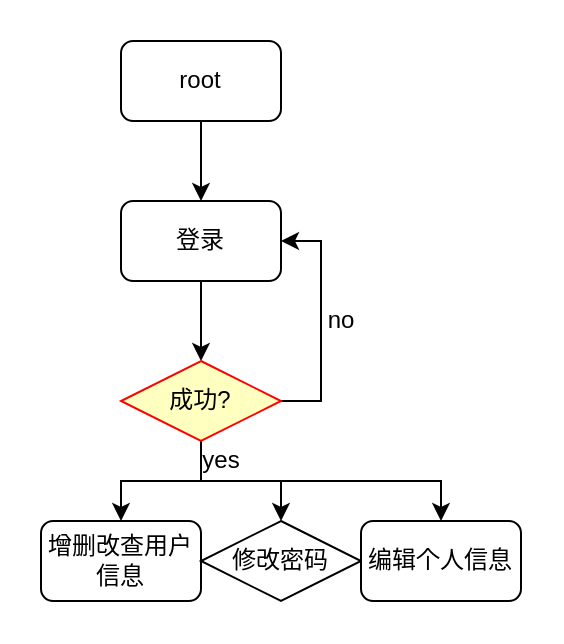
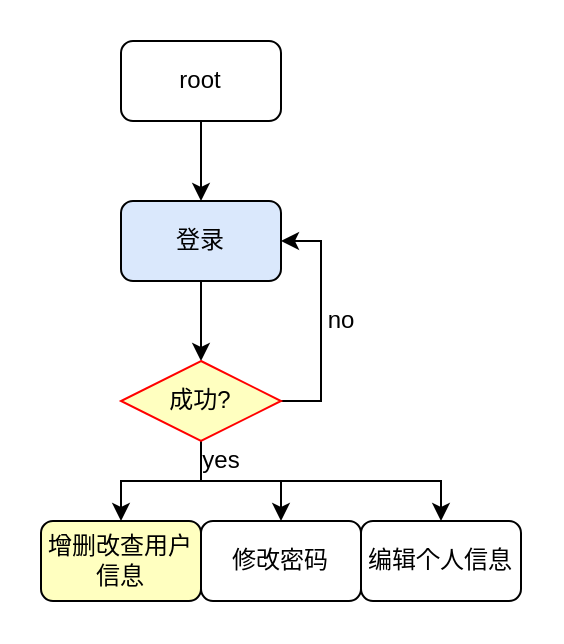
(201, 241) -> (201, 241)
(121, 561) -> (121, 561)
(281, 561) -> (281, 561)
